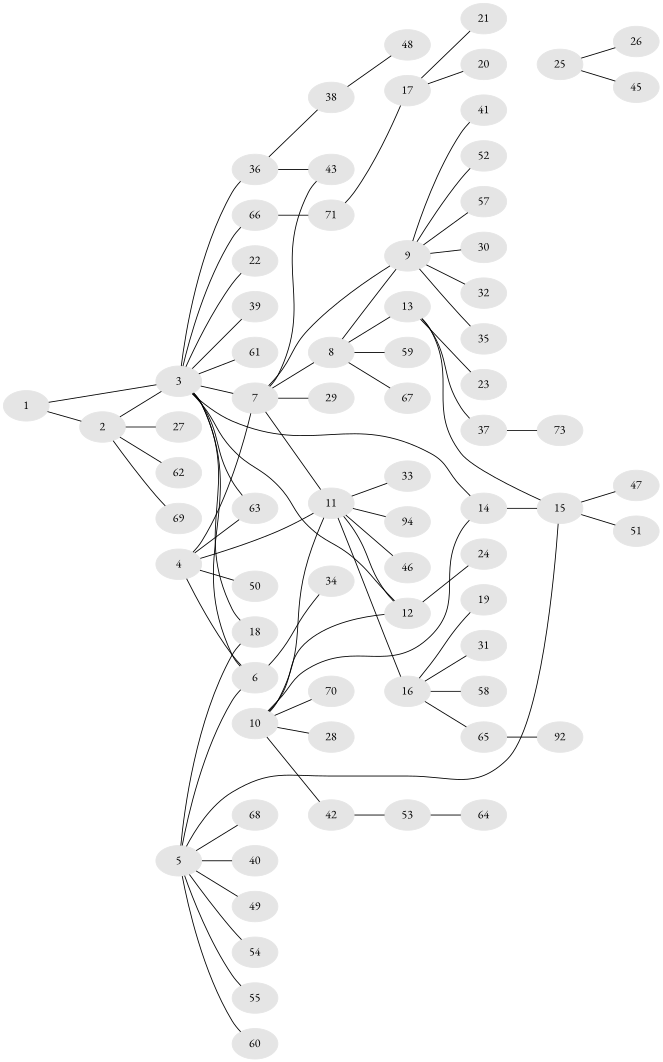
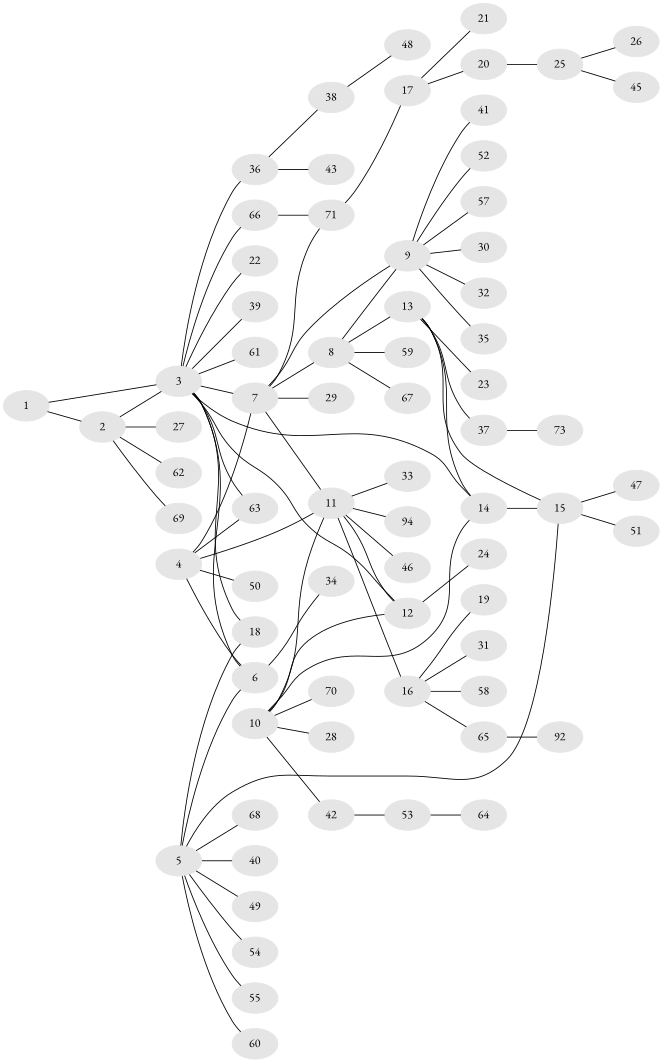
none -> (522, 64)
(293, 284) -> (295, 308)
none -> (449, 444)
